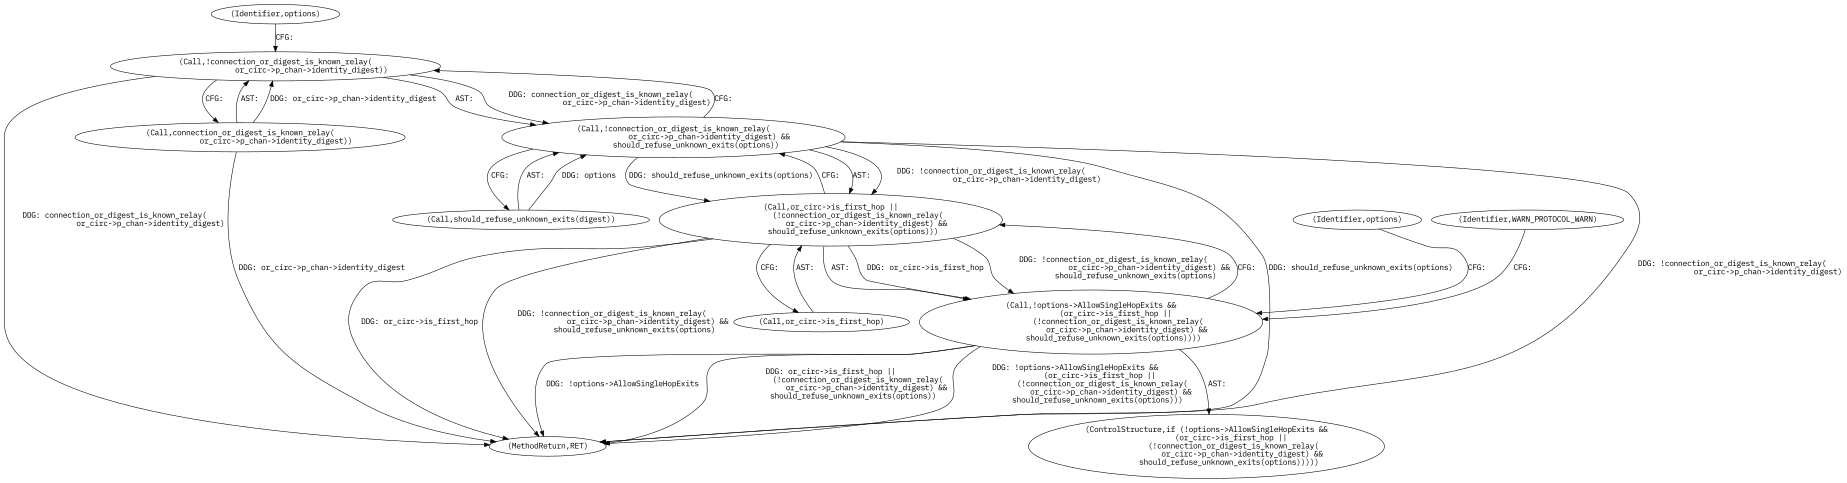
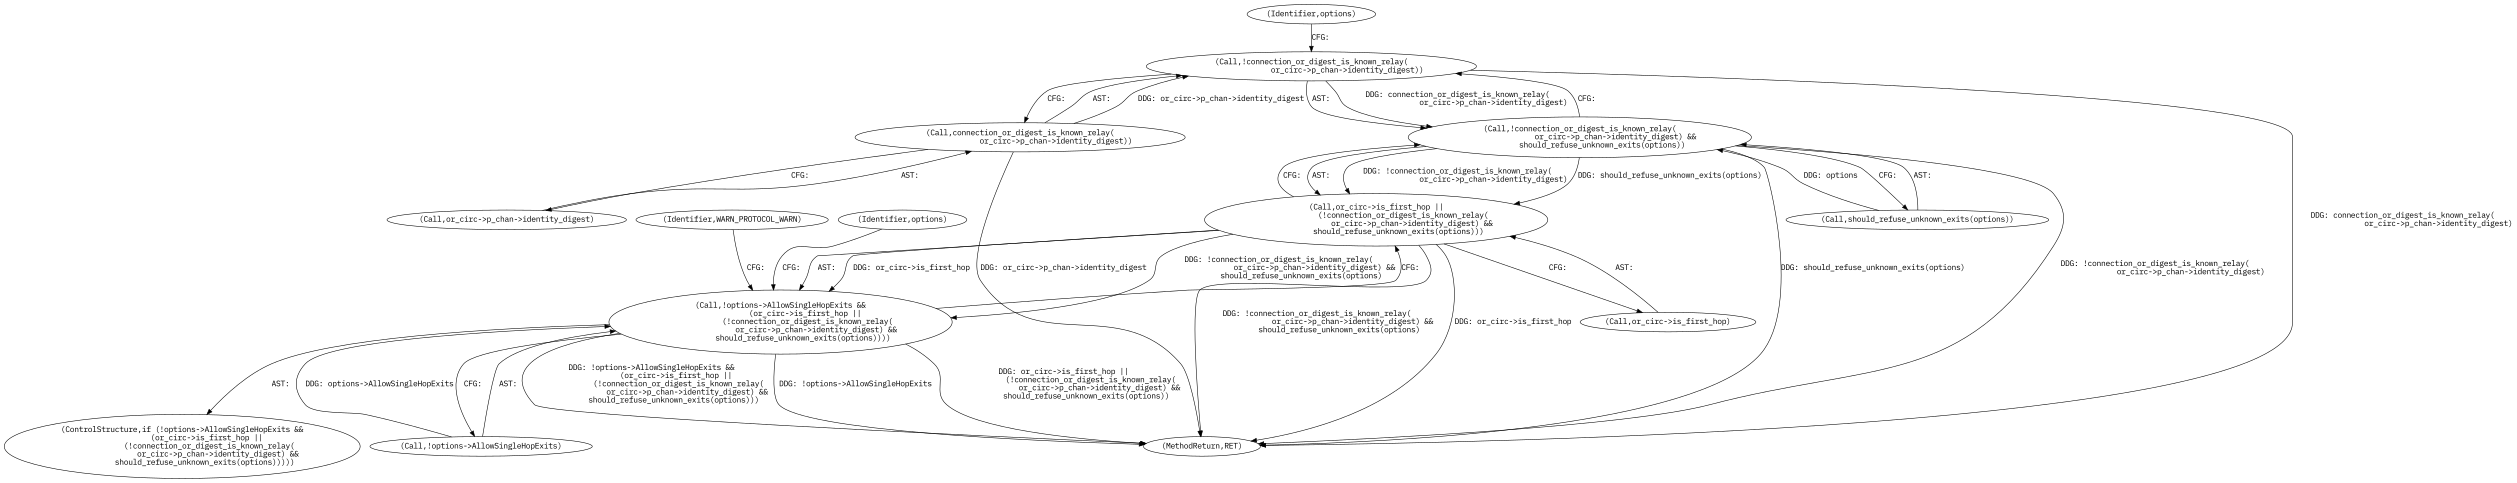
none -> (507, 220)
(521, 220) -> (1917, 220)
none -> (481, 446)
